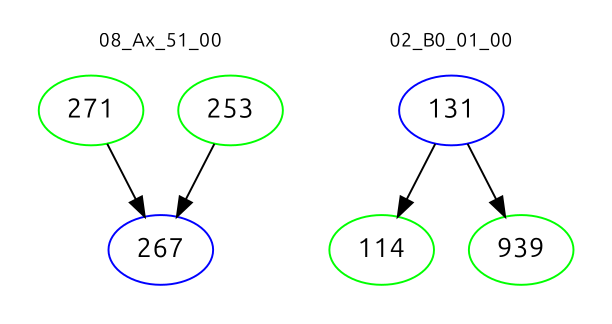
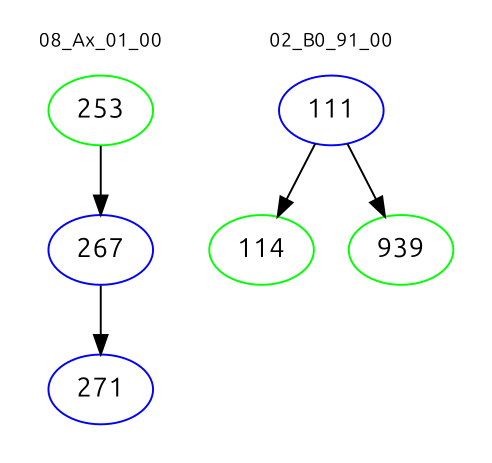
(161, 42) -> (101, 42)
(451, 42) -> (331, 42)
(91, 110) -> (101, 389)
(451, 110) -> (331, 110)
(121, 172) -> (101, 310)
